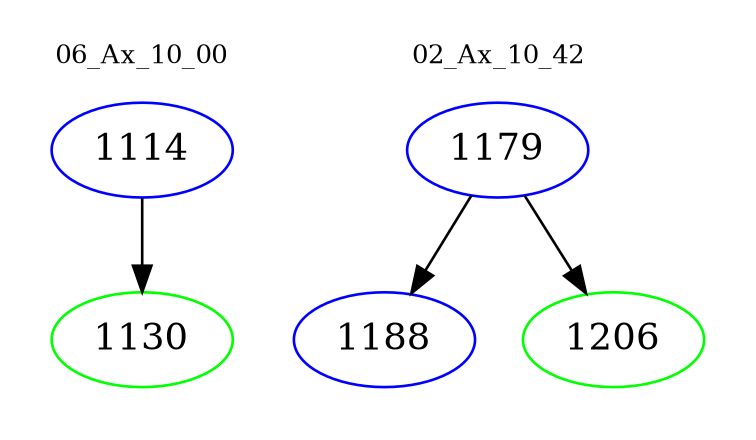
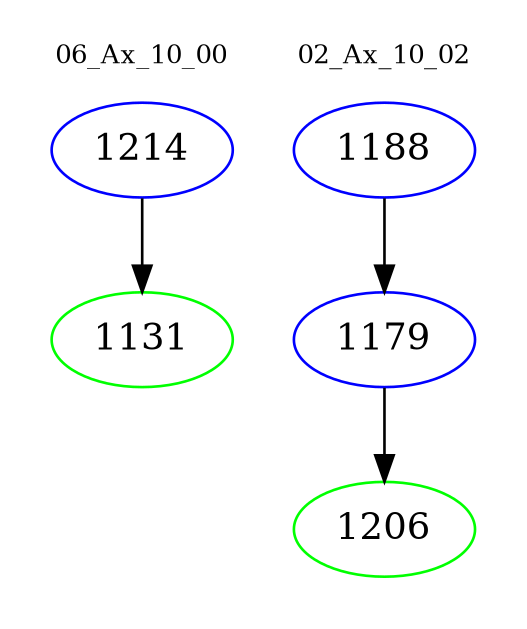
(499, 57) -> (384, 57)
(142, 150) -> (142, 150)
(448, 233) -> (384, 232)
(142, 340) -> (142, 340)
